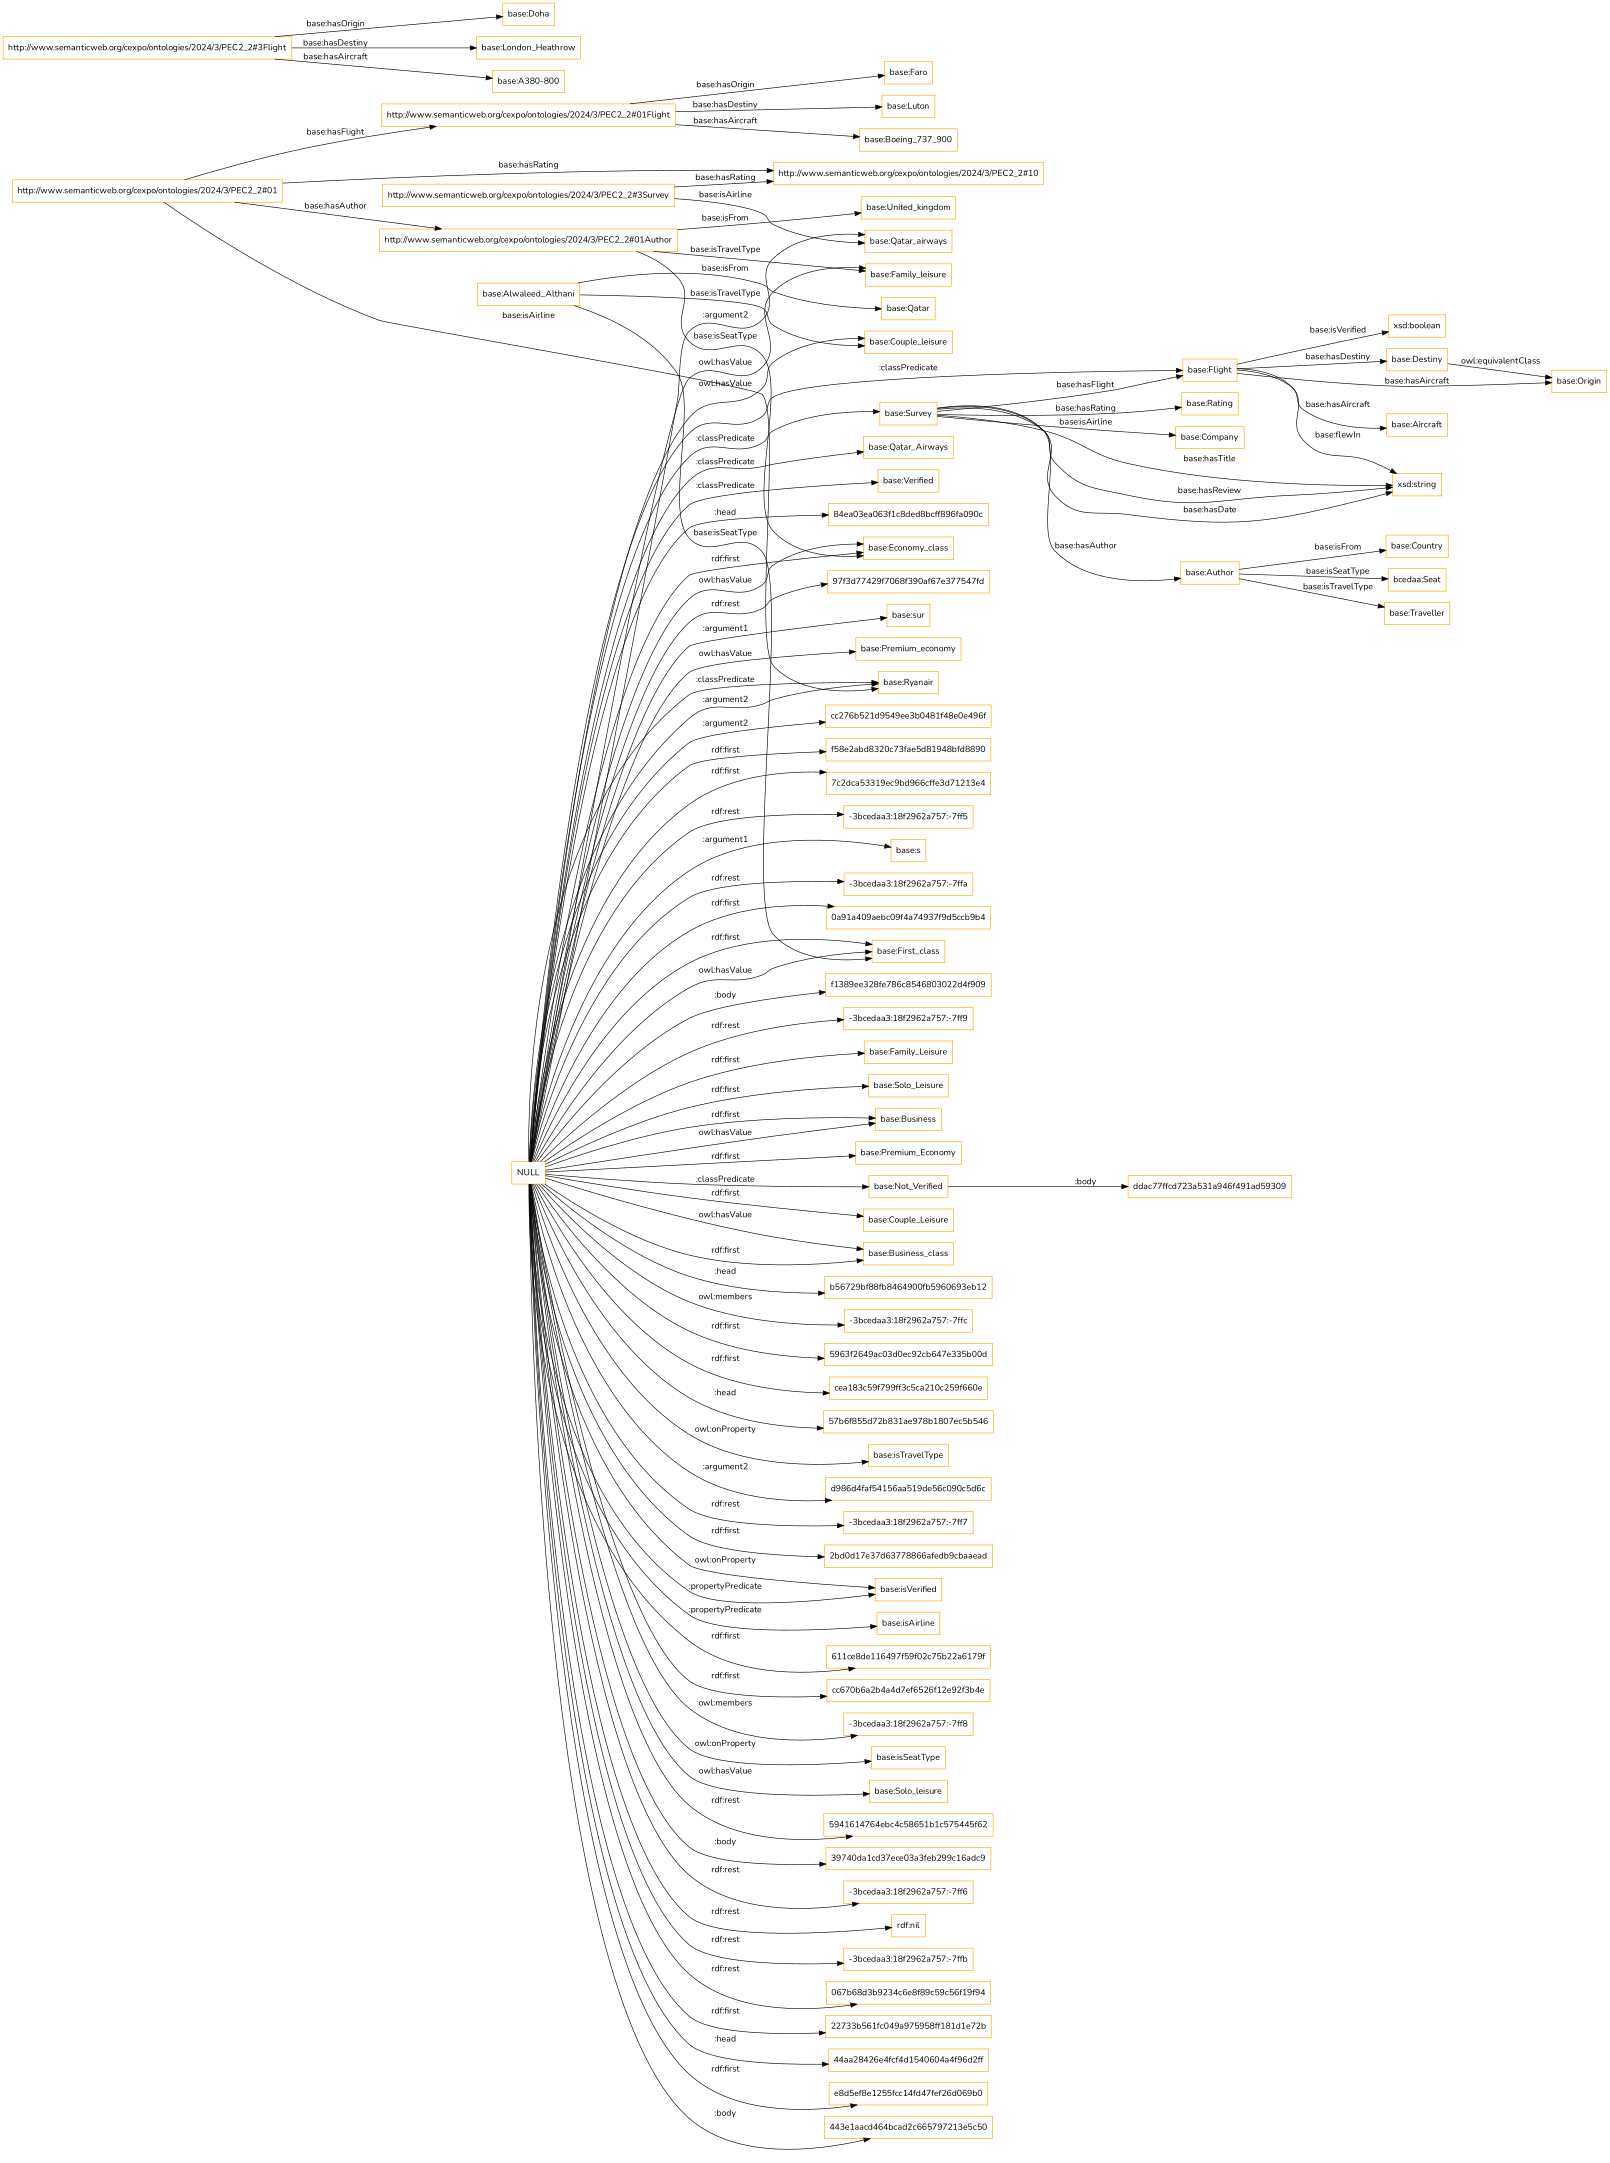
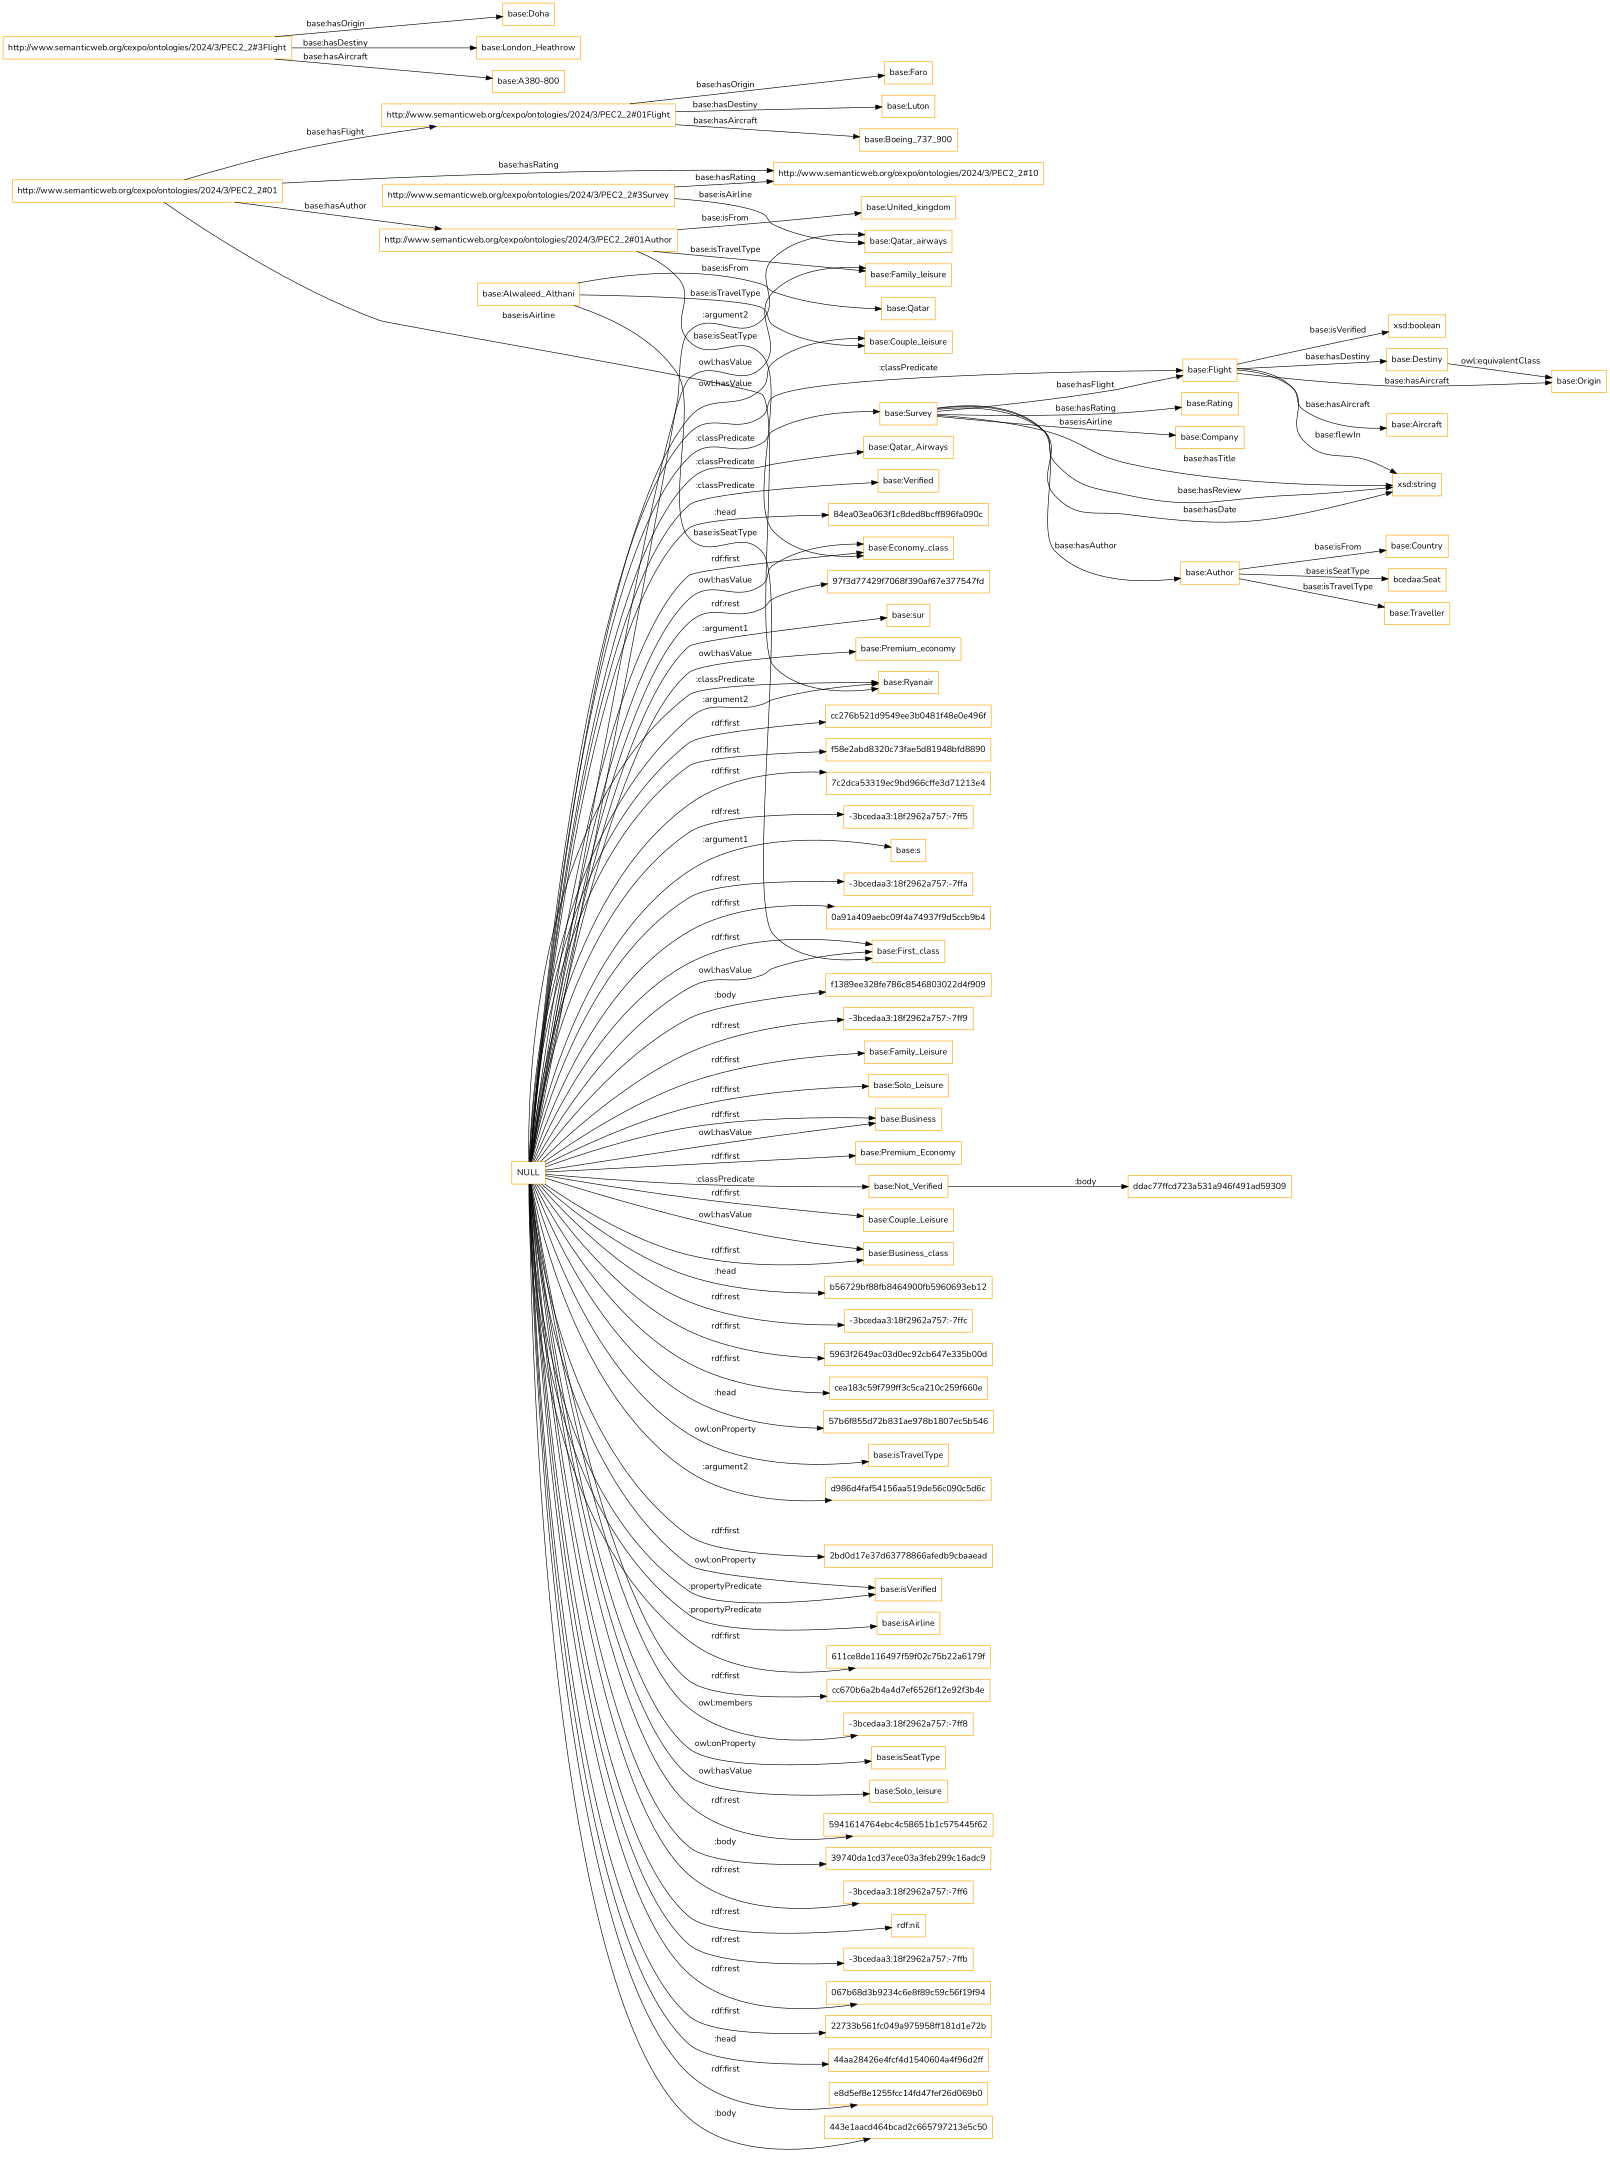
(726, 723) -> (726, 723)
(726, 1297) -> (726, 1297)
(908, 1523) -> none
